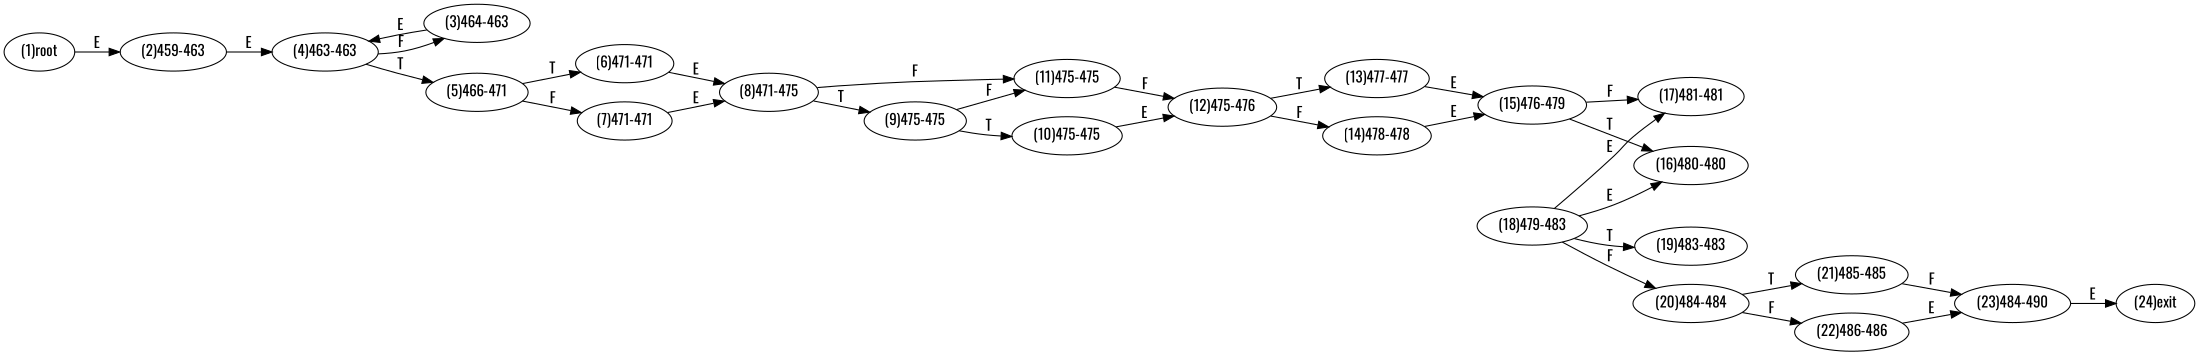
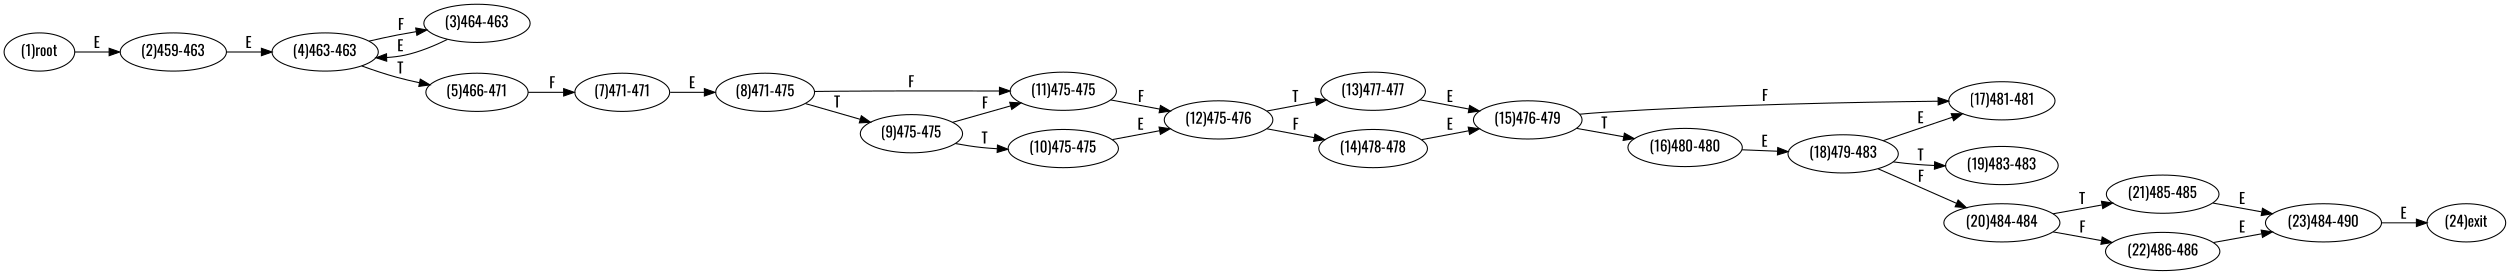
(625, 64) -> none
(1616, 204) -> (1760, 150)
(1932, 281) -> (2243, 200)
